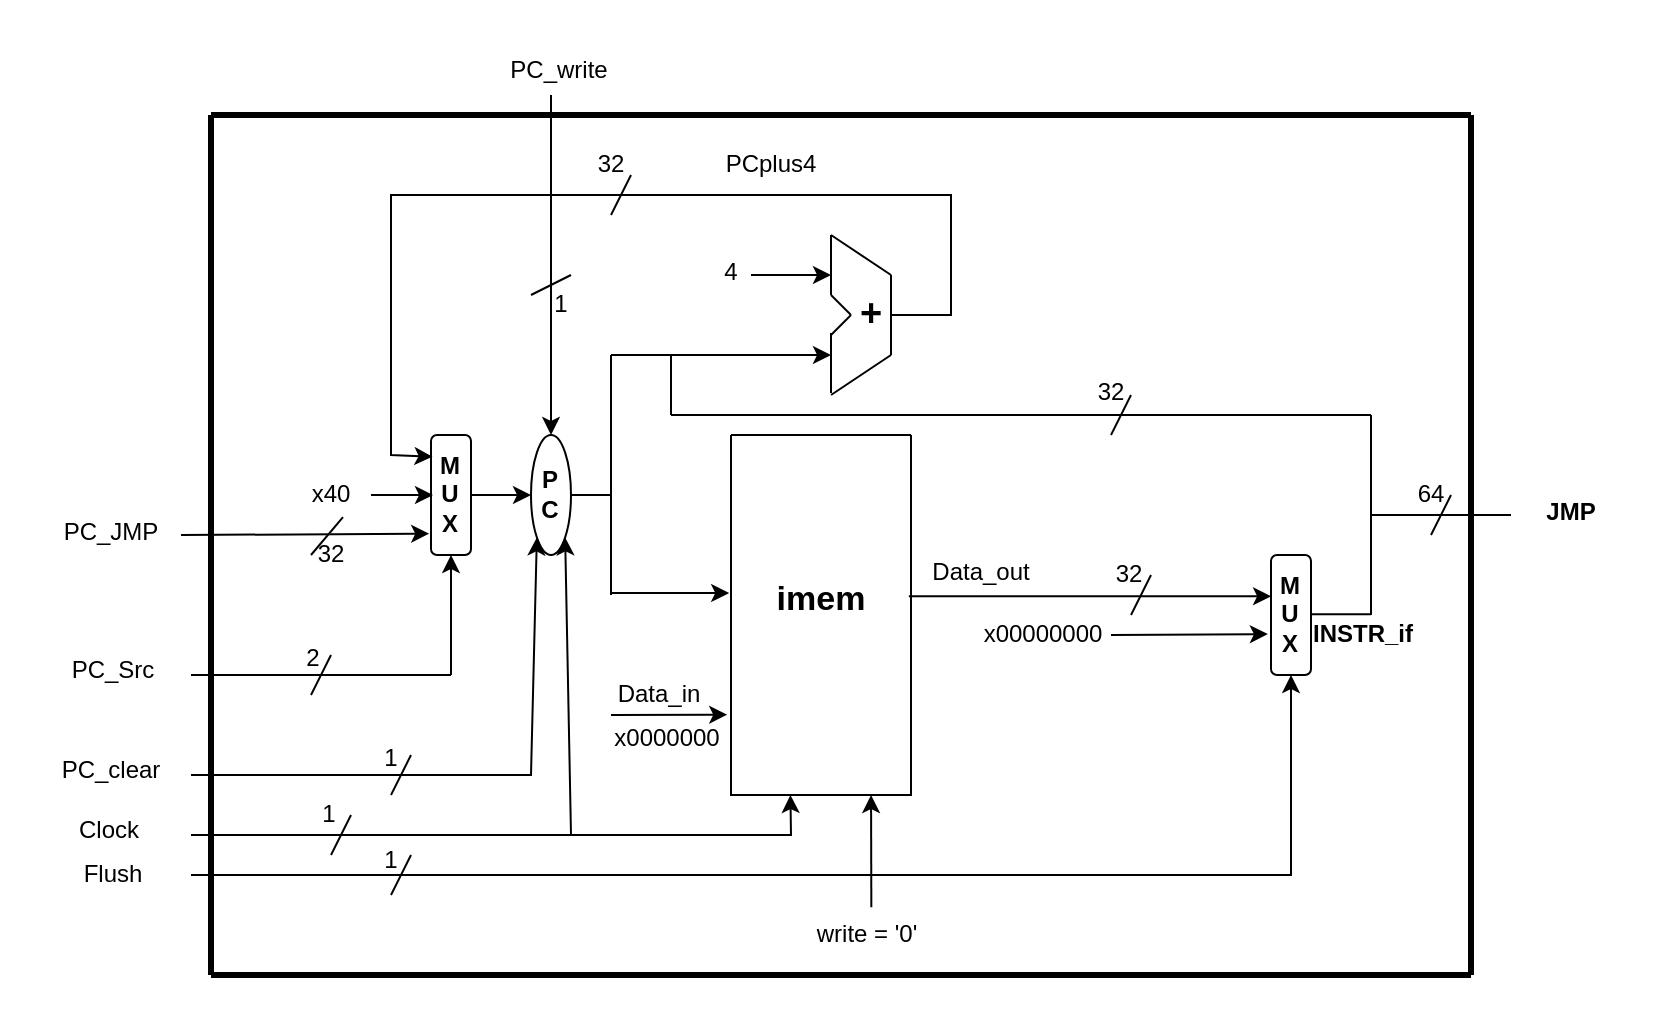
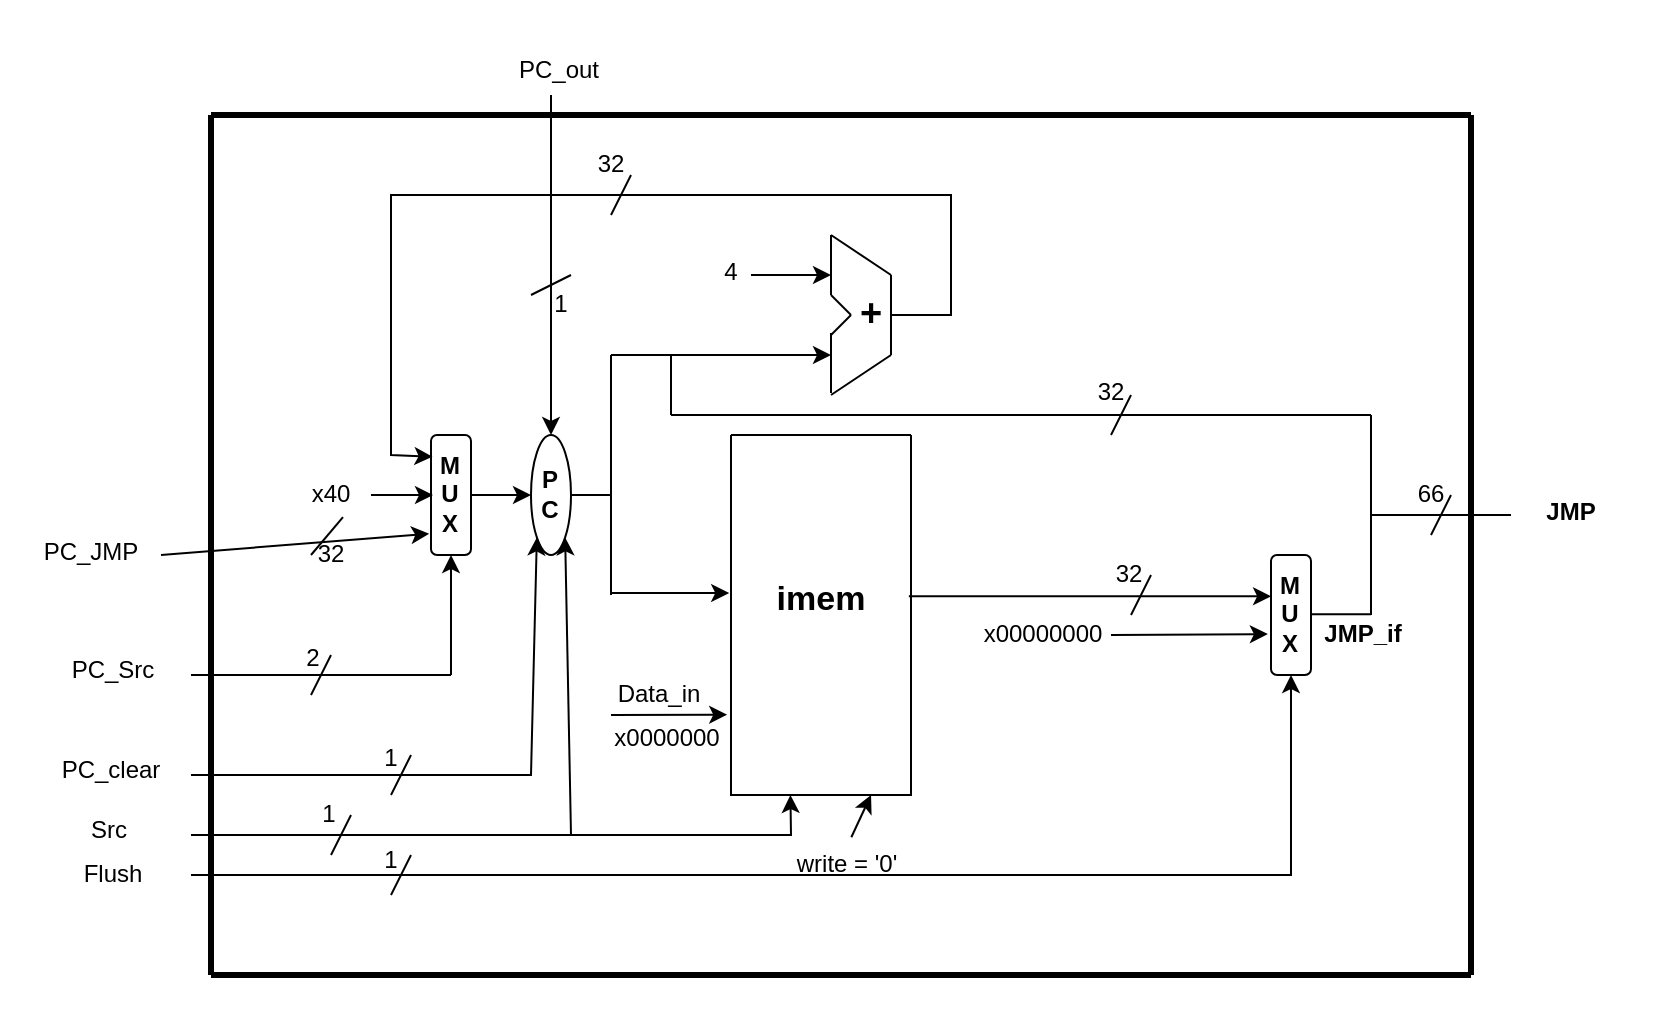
(560, 71) -> (560, 71)
(771, 165) -> none
(1432, 495) -> (1432, 495)
(111, 533) -> (91, 553)
(981, 573) -> none
(1364, 635) -> (1364, 635)
(110, 831) -> (110, 831)
(867, 935) -> (847, 865)
